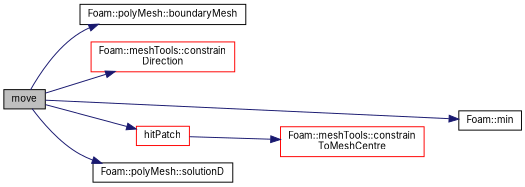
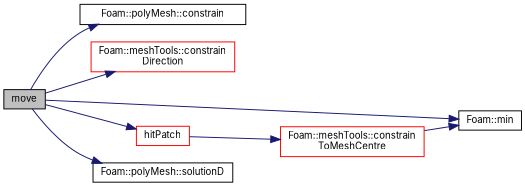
(163, 14) -> (163, 14)
none -> (437, 129)
